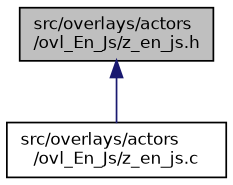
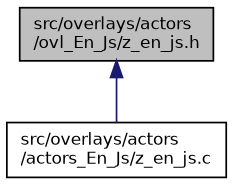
(117, 150) -> (117, 150)
